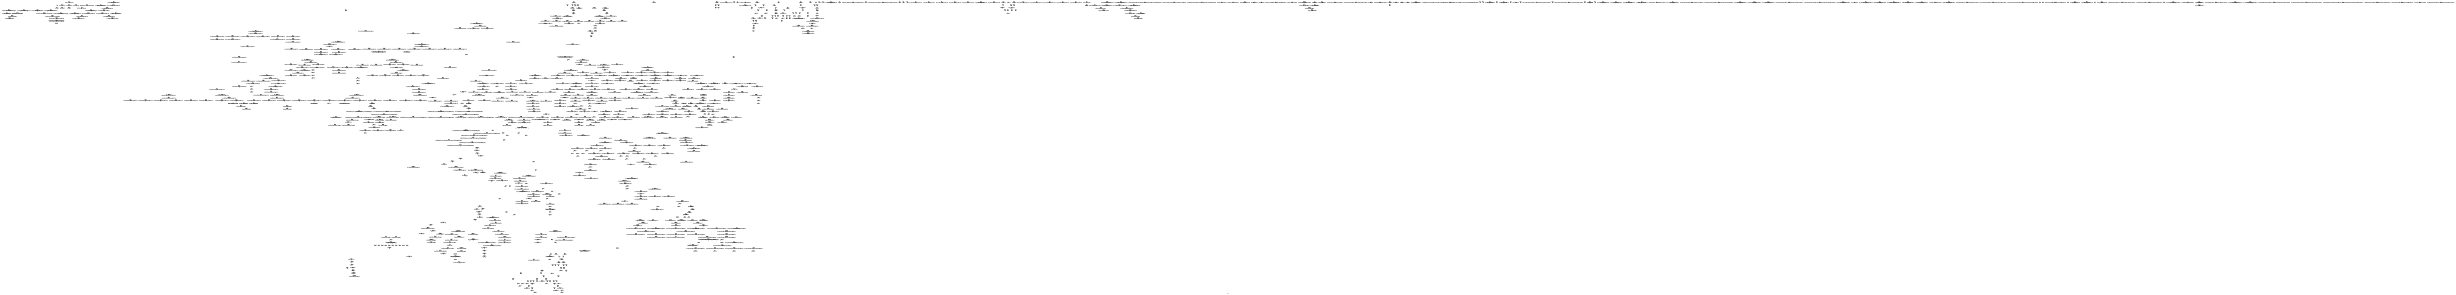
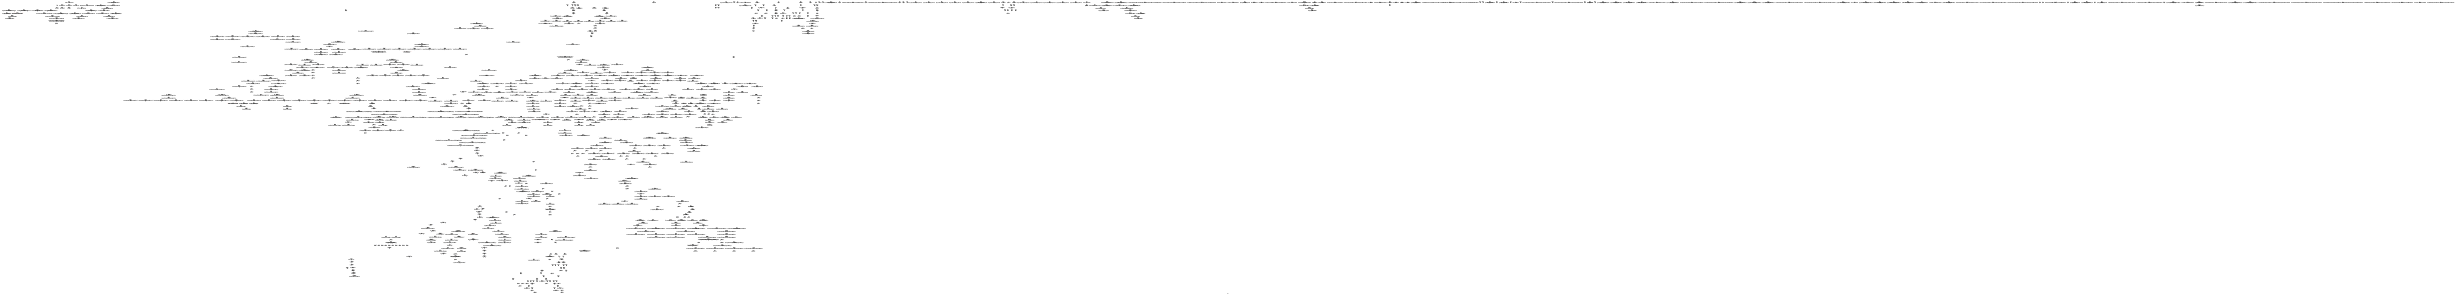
(717, 2) -> none
